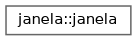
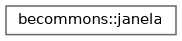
(68, 20) -> (91, 20)
